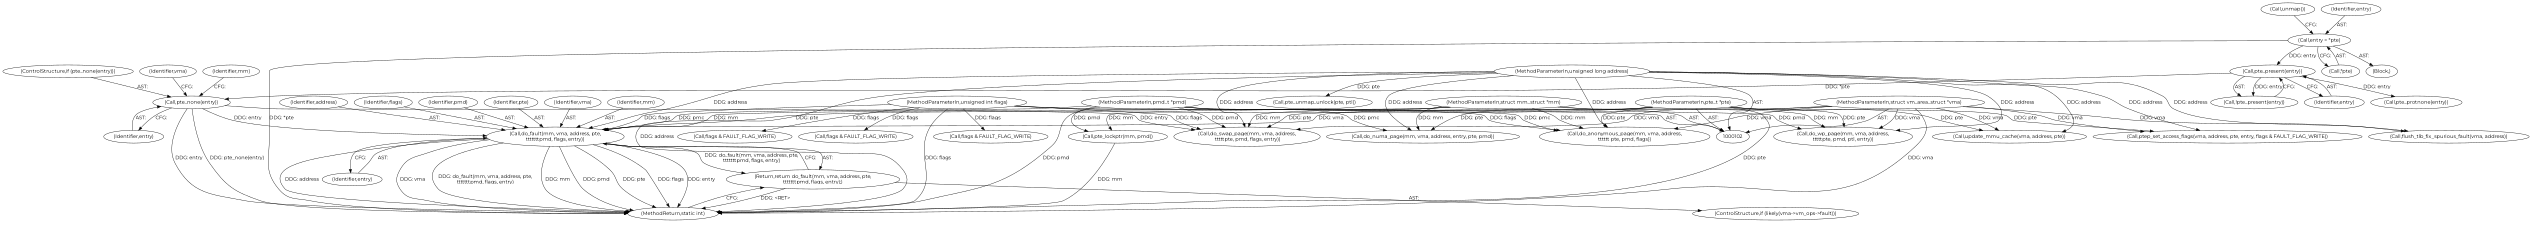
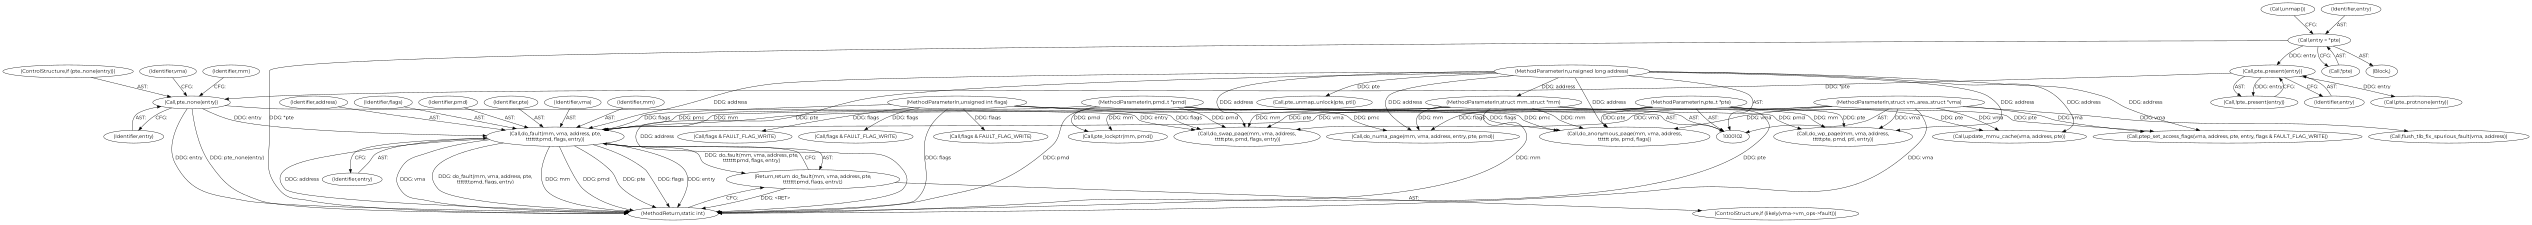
(2068, 84) -> (1539, 86)
(1472, 118) -> (1472, 118)
(1037, 204) -> (1166, 200)
